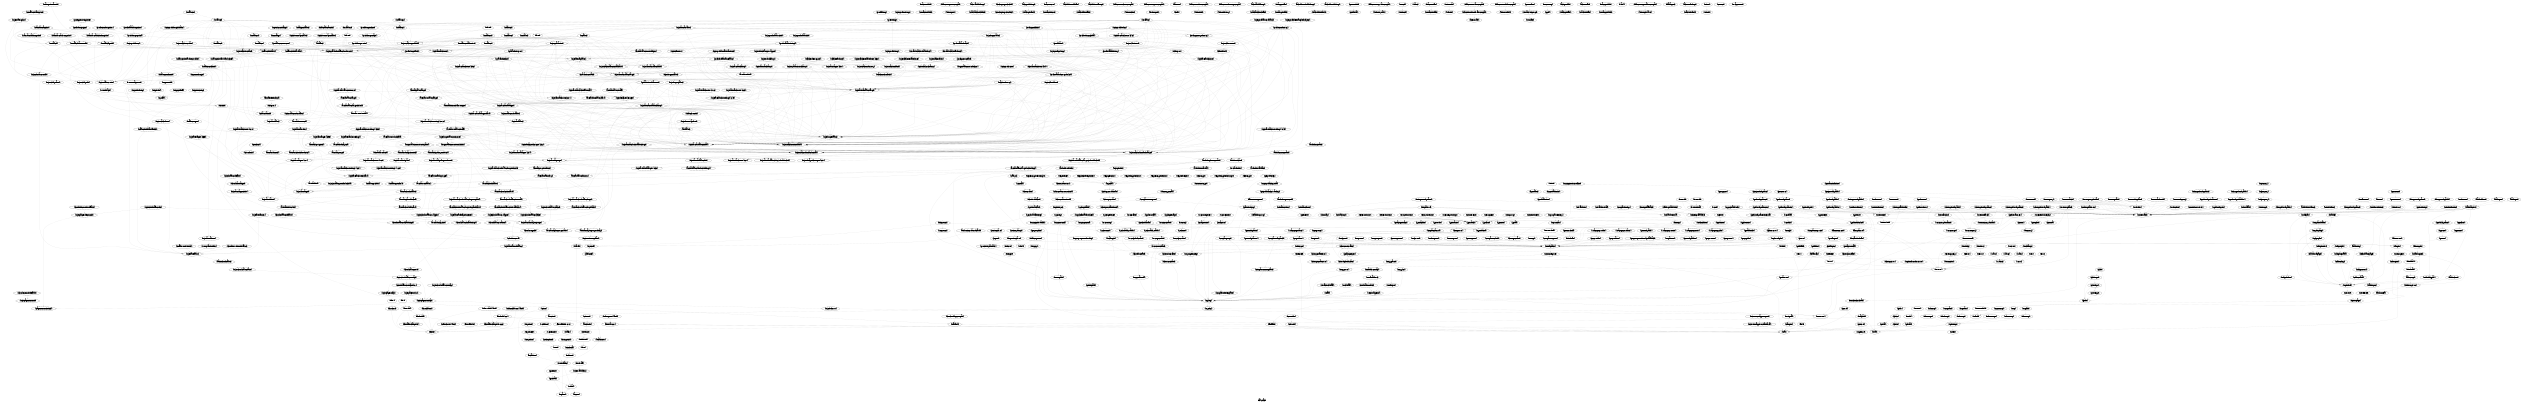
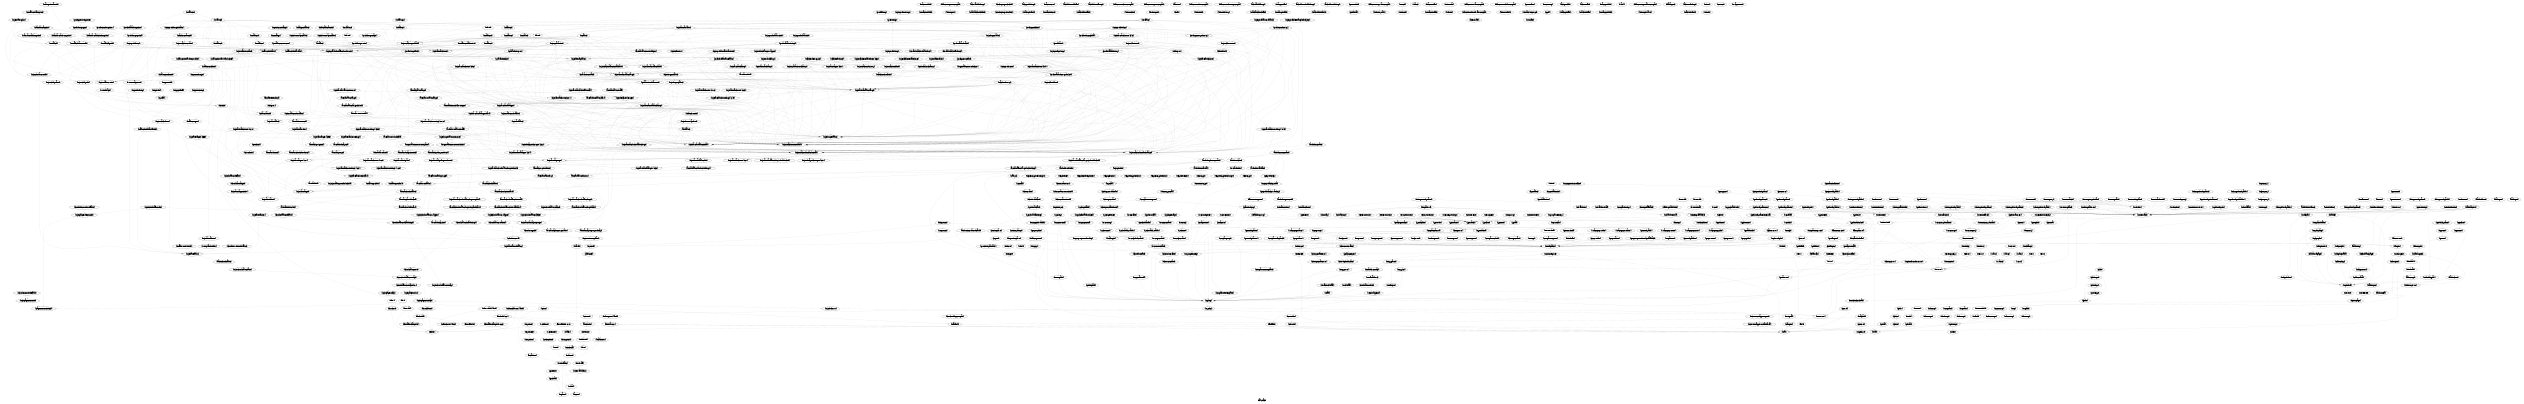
(368, 28) -> none
none -> (184, 36)
(461, 215) -> none
(552, 317) -> none
